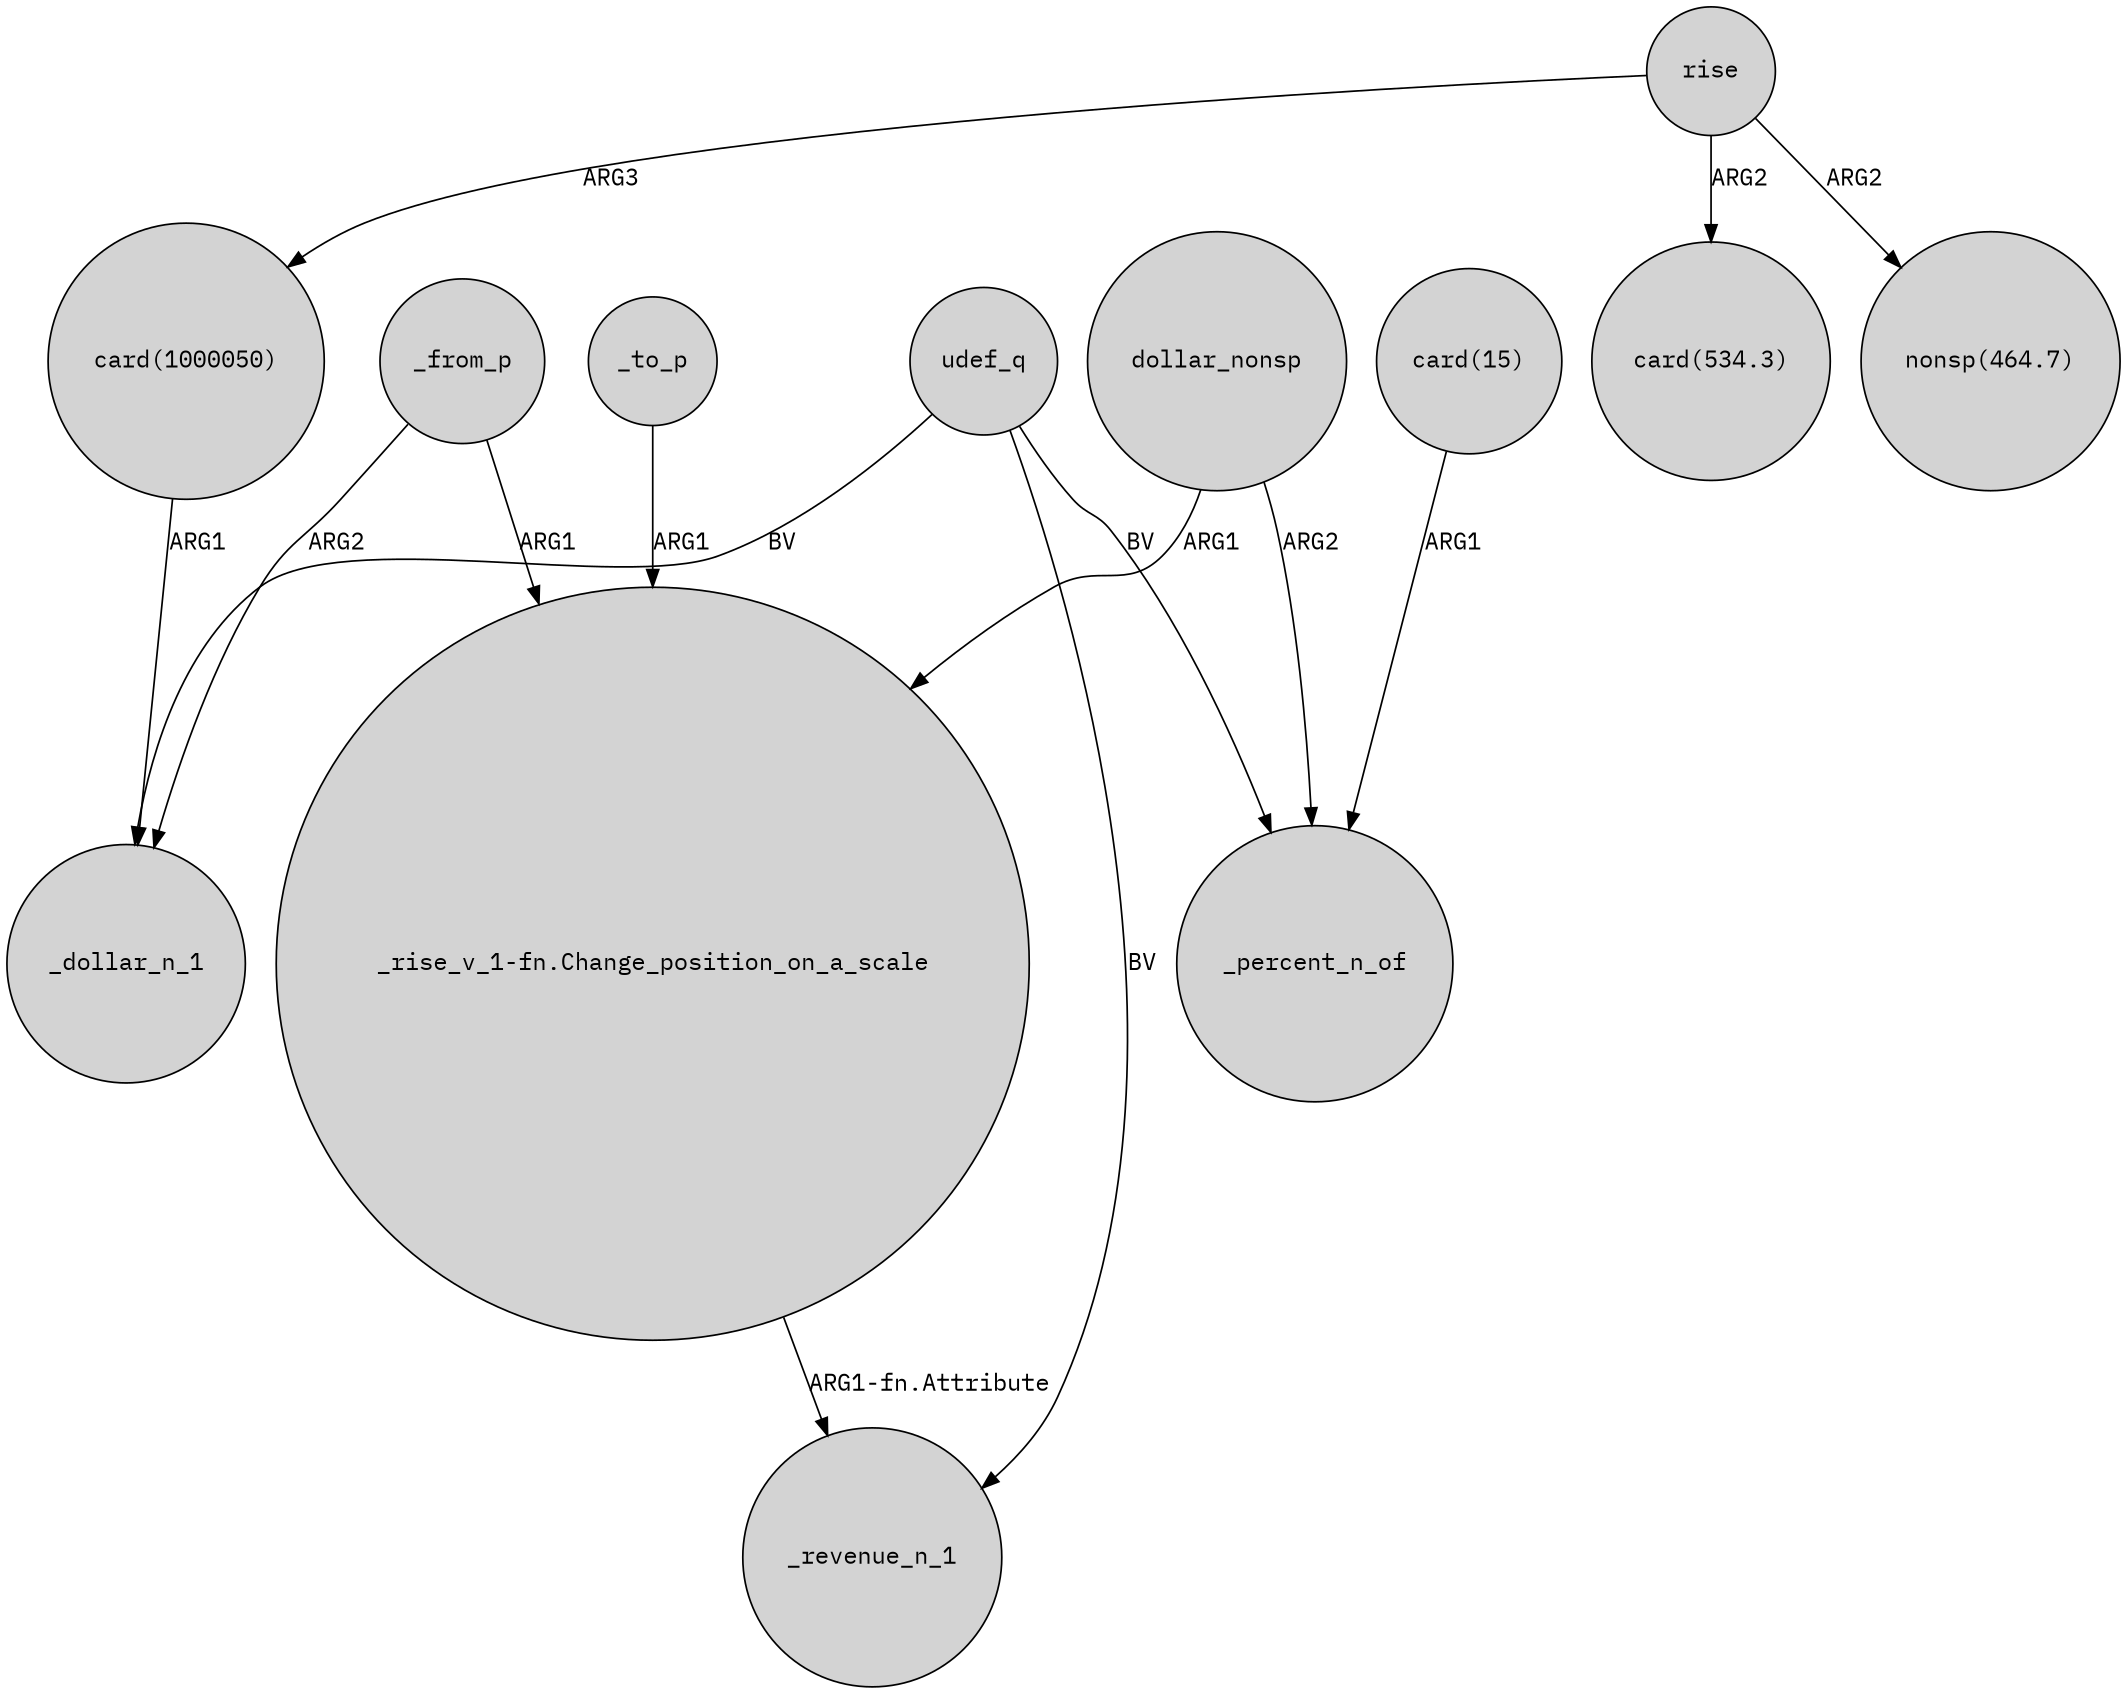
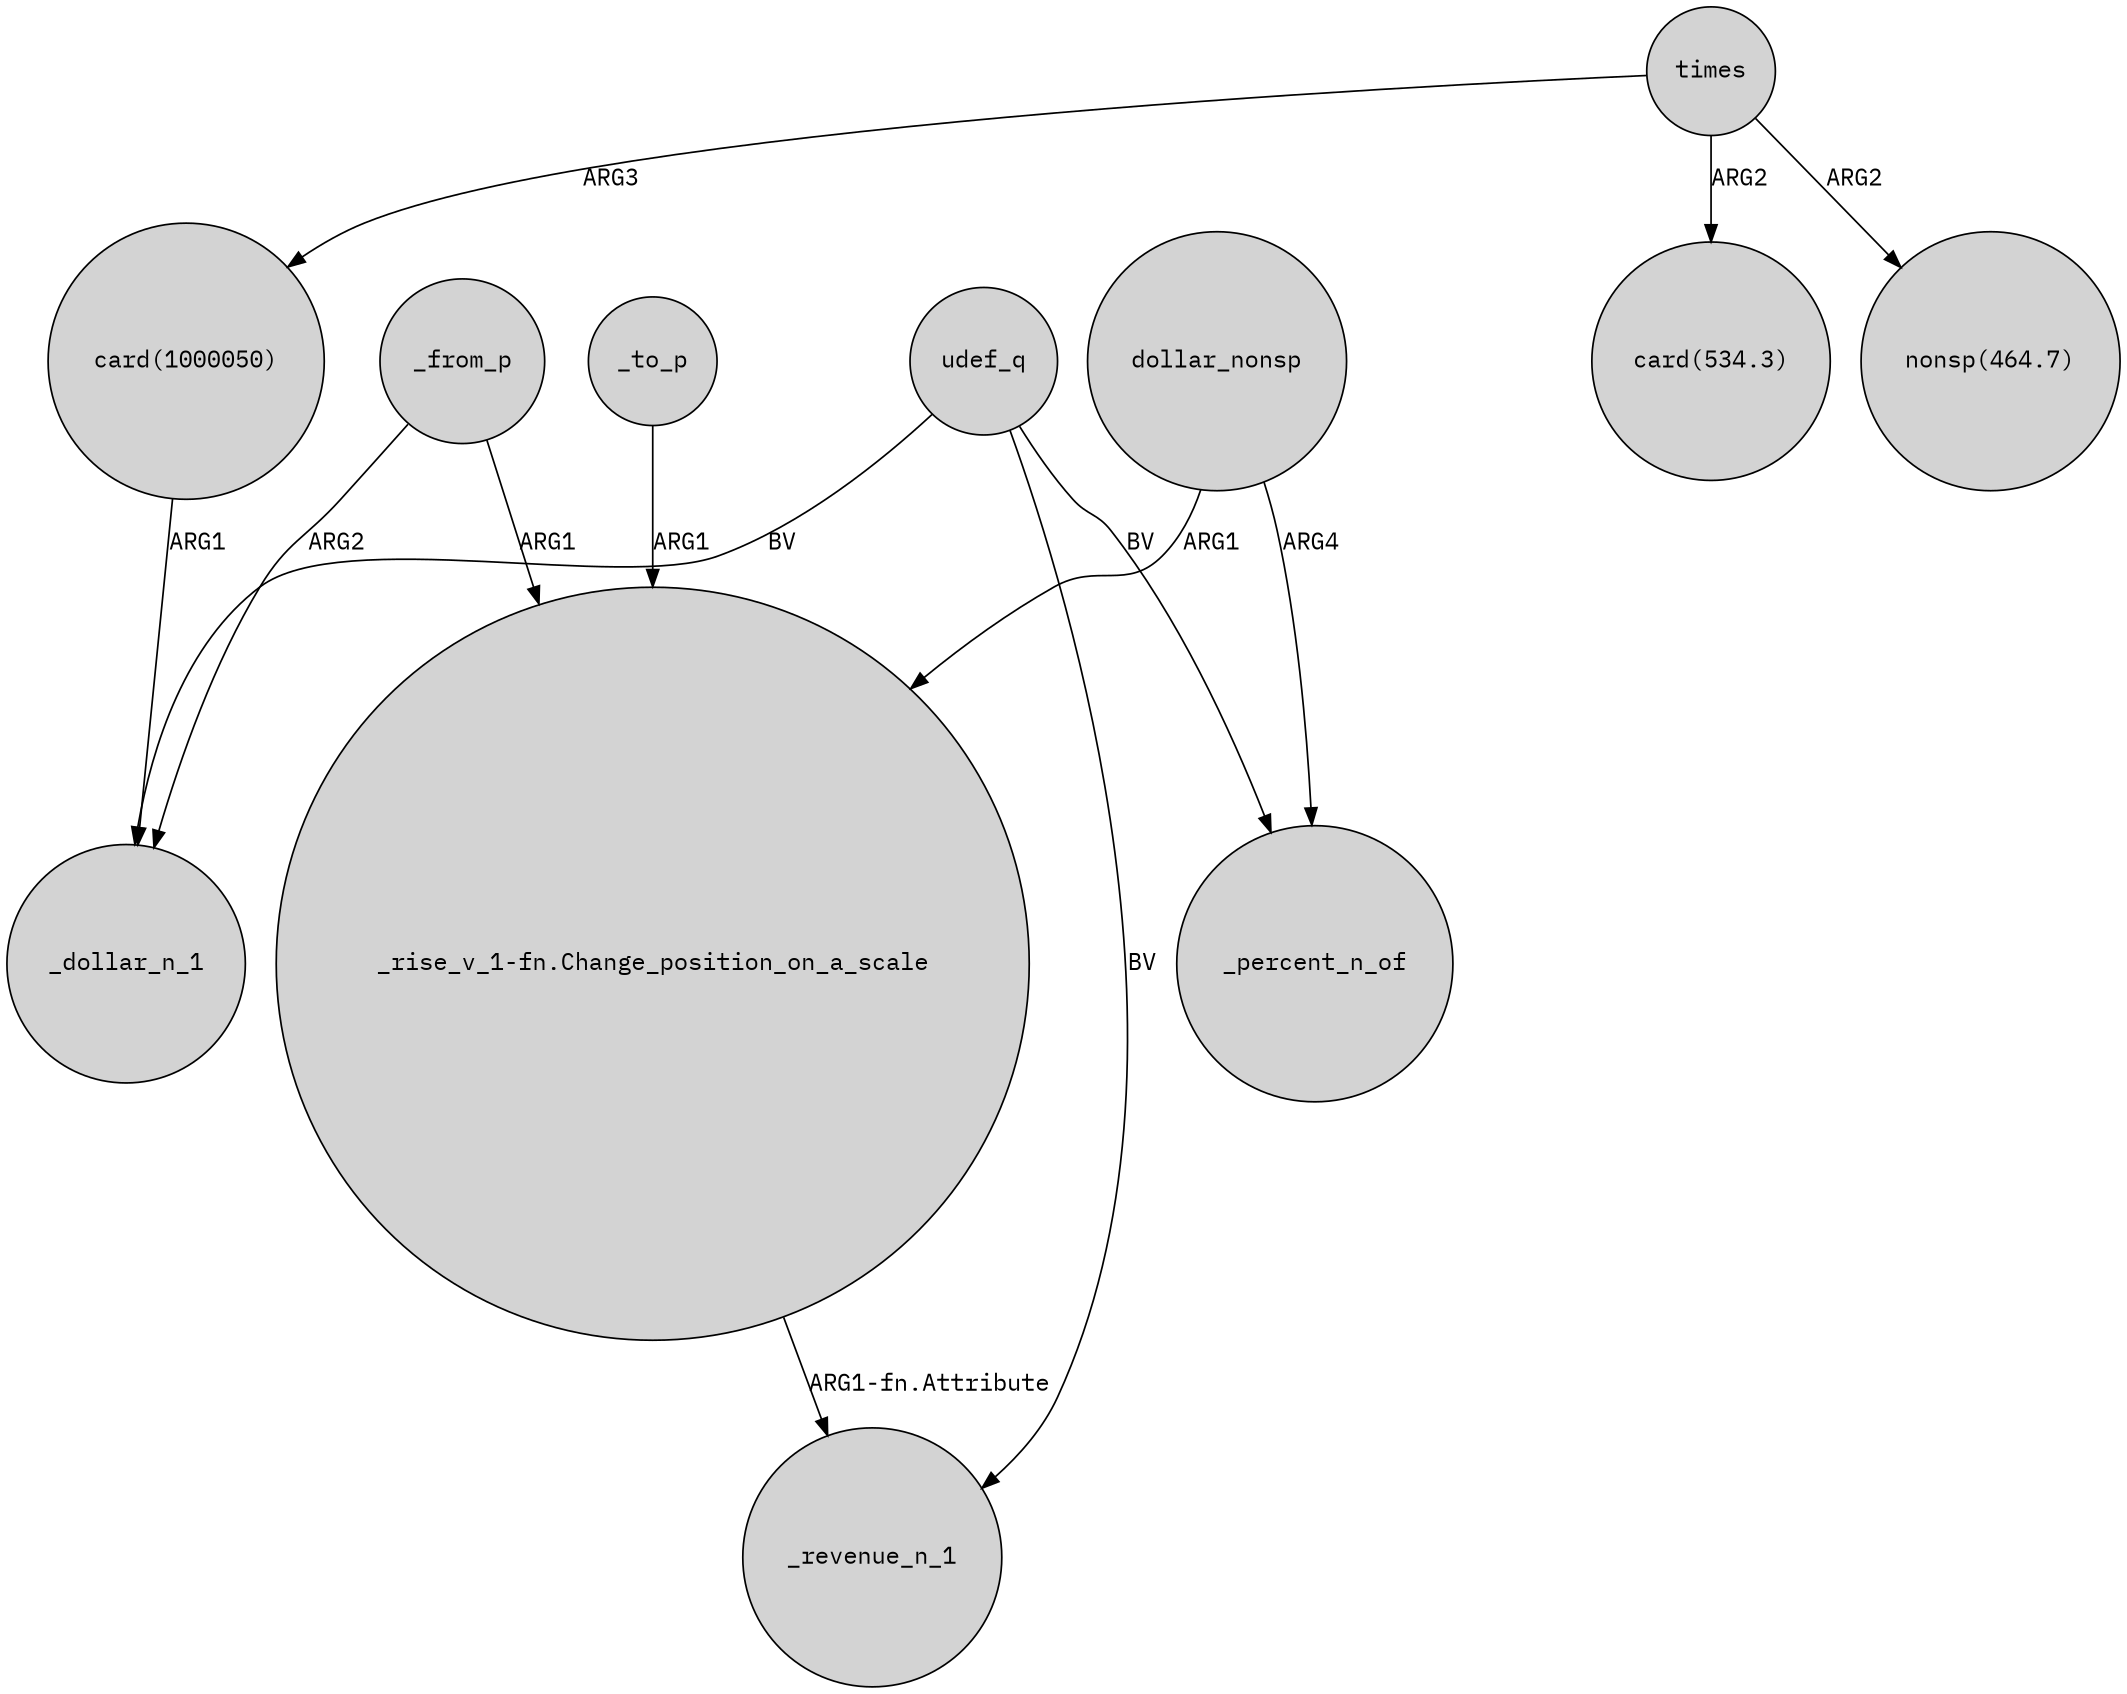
(1711, 71) -> (1711, 71)
(1469, 361) -> none
(1311, 543) -> (1311, 543)
